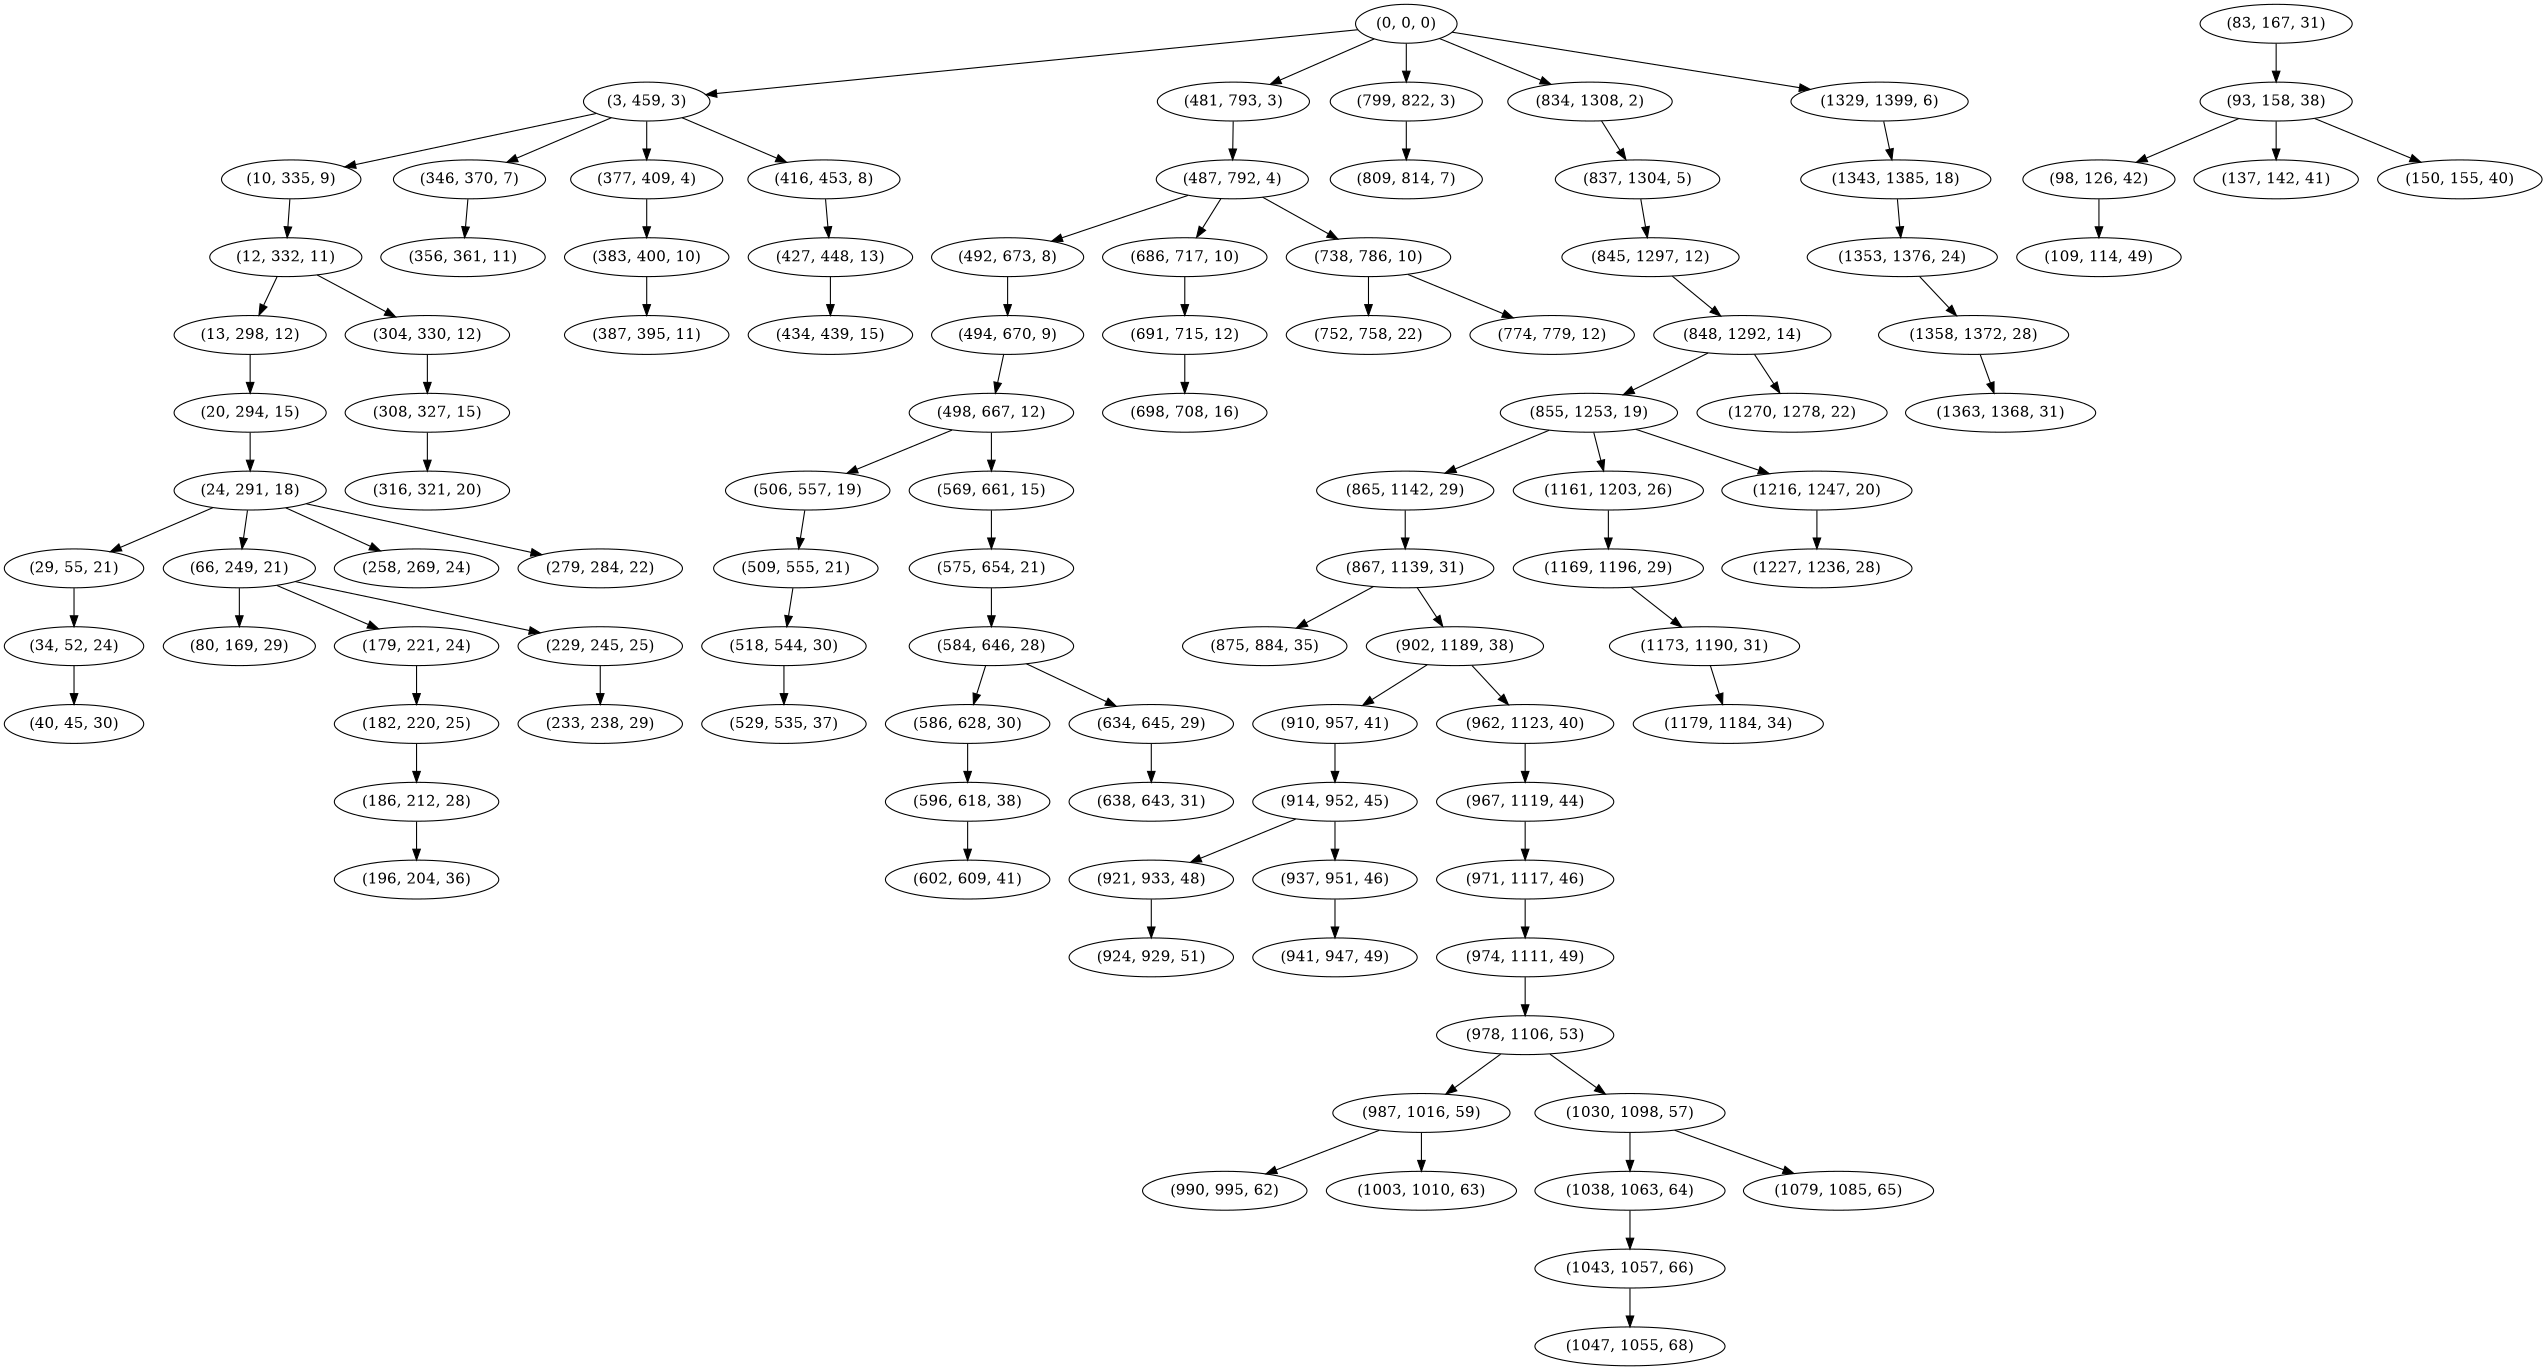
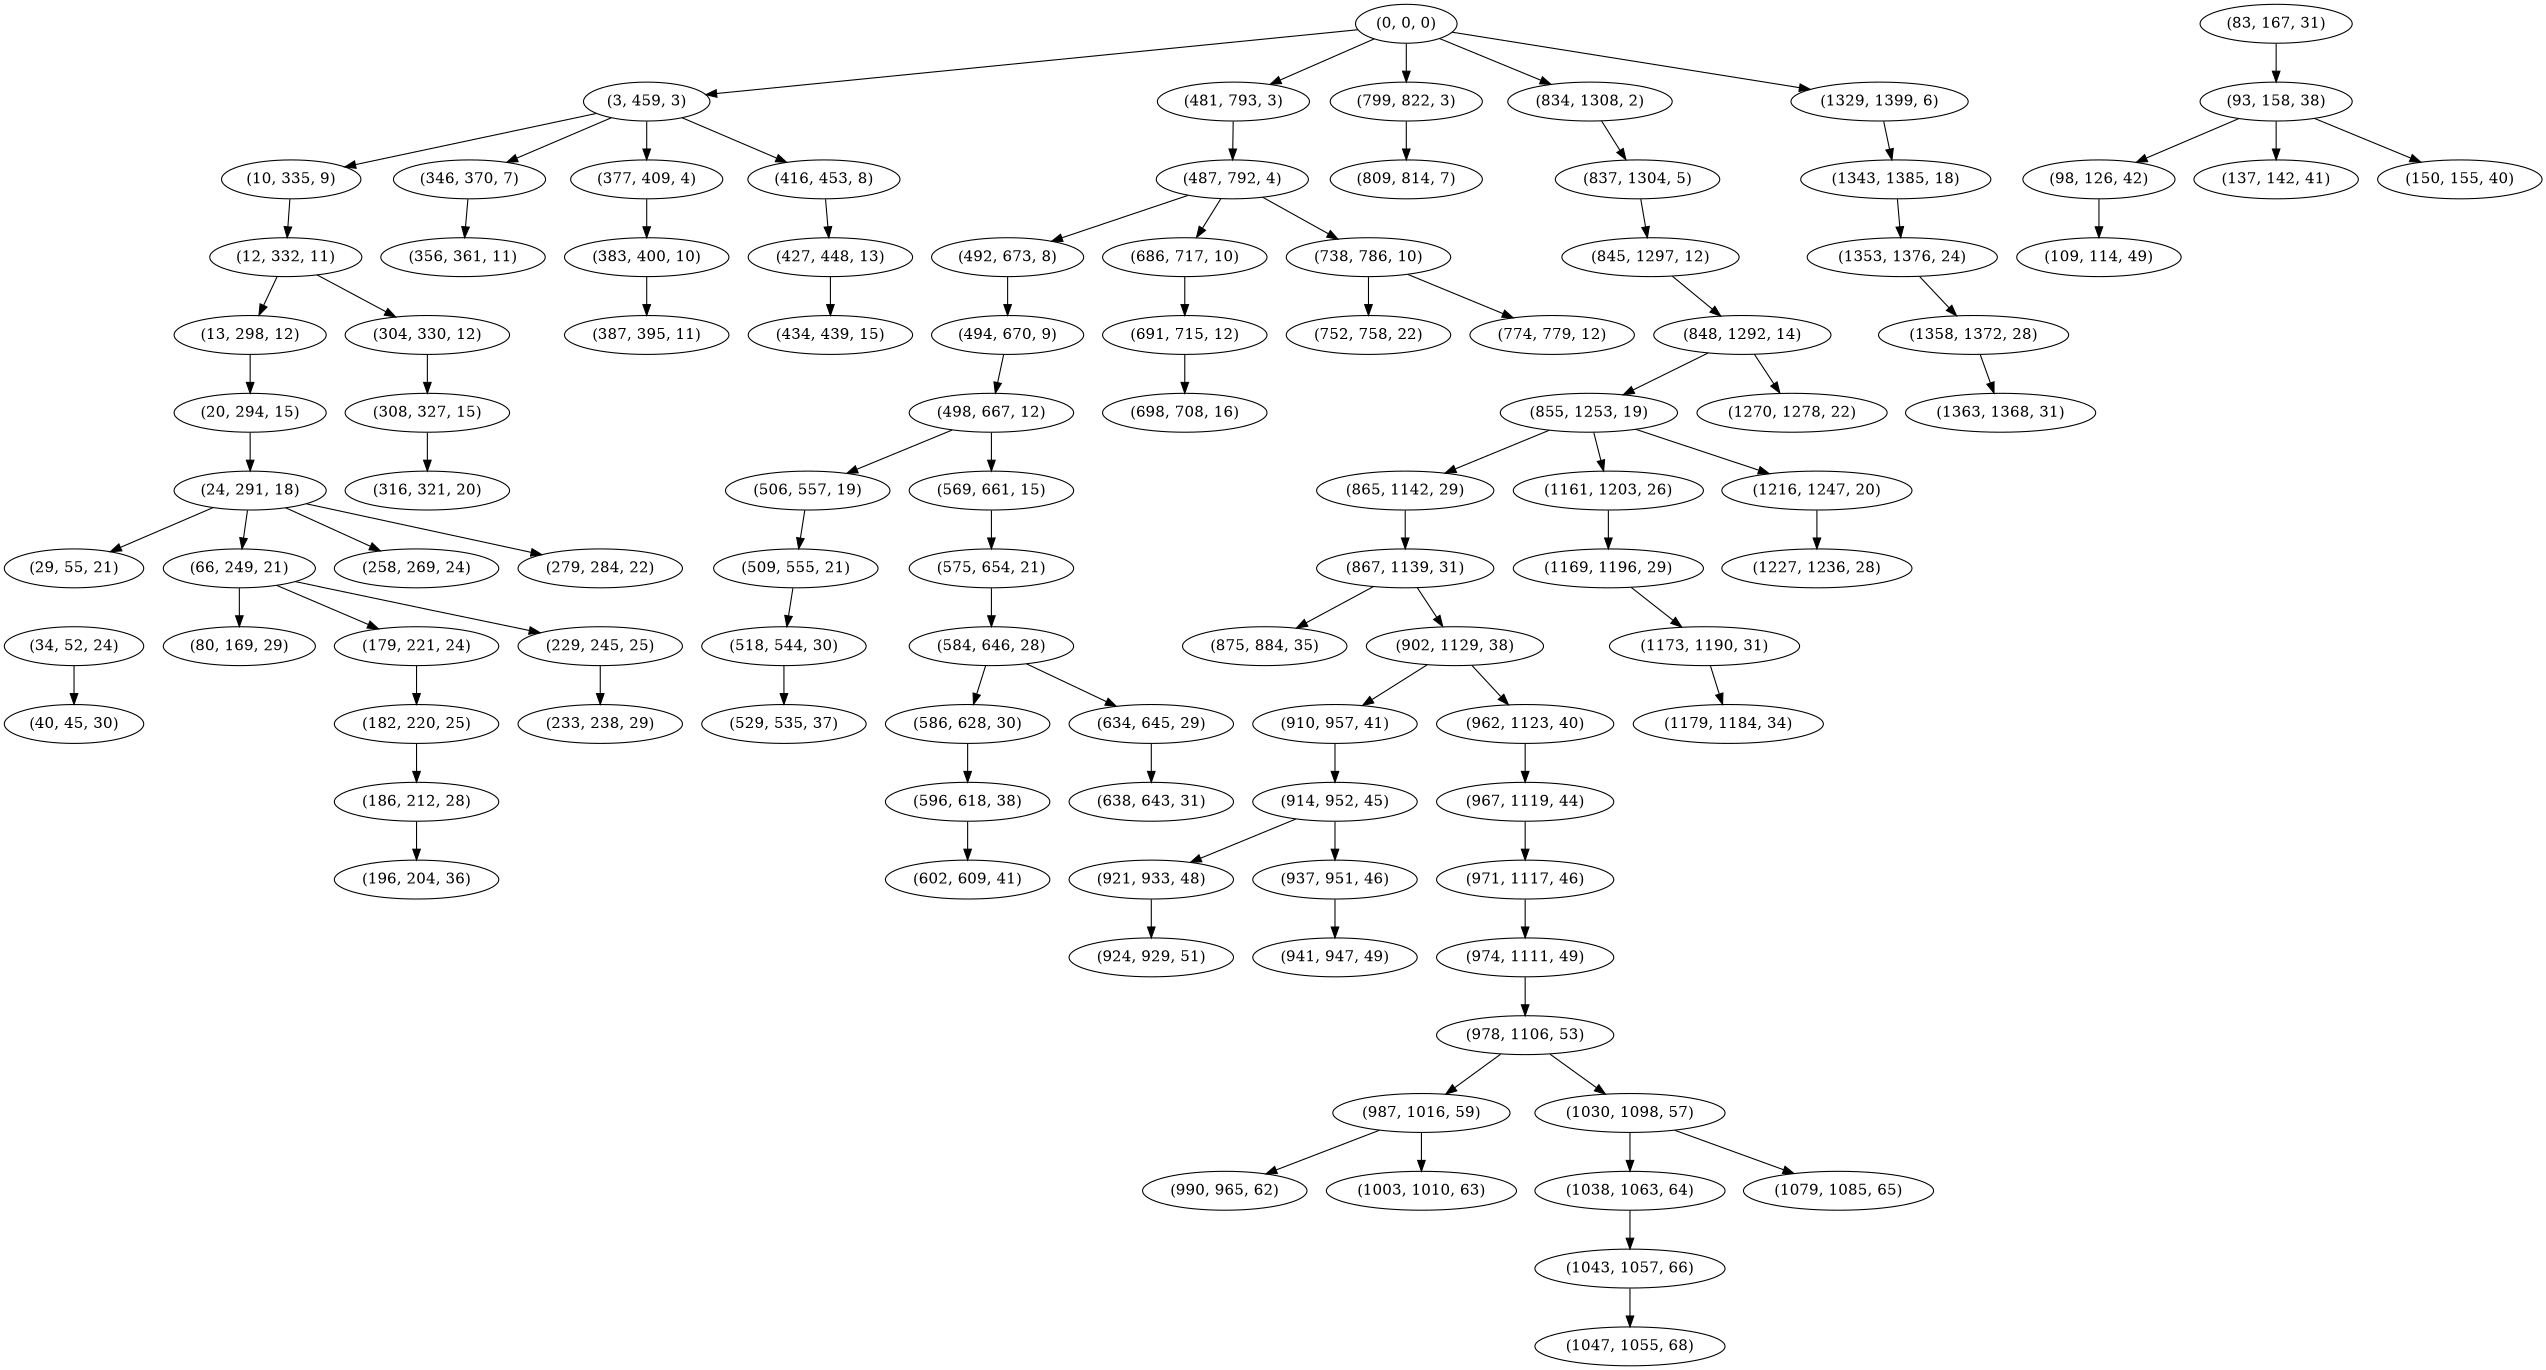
(74, 602) -> none
(1455, 646) -> (1455, 646)
(1225, 1191) -> (1225, 1191)
